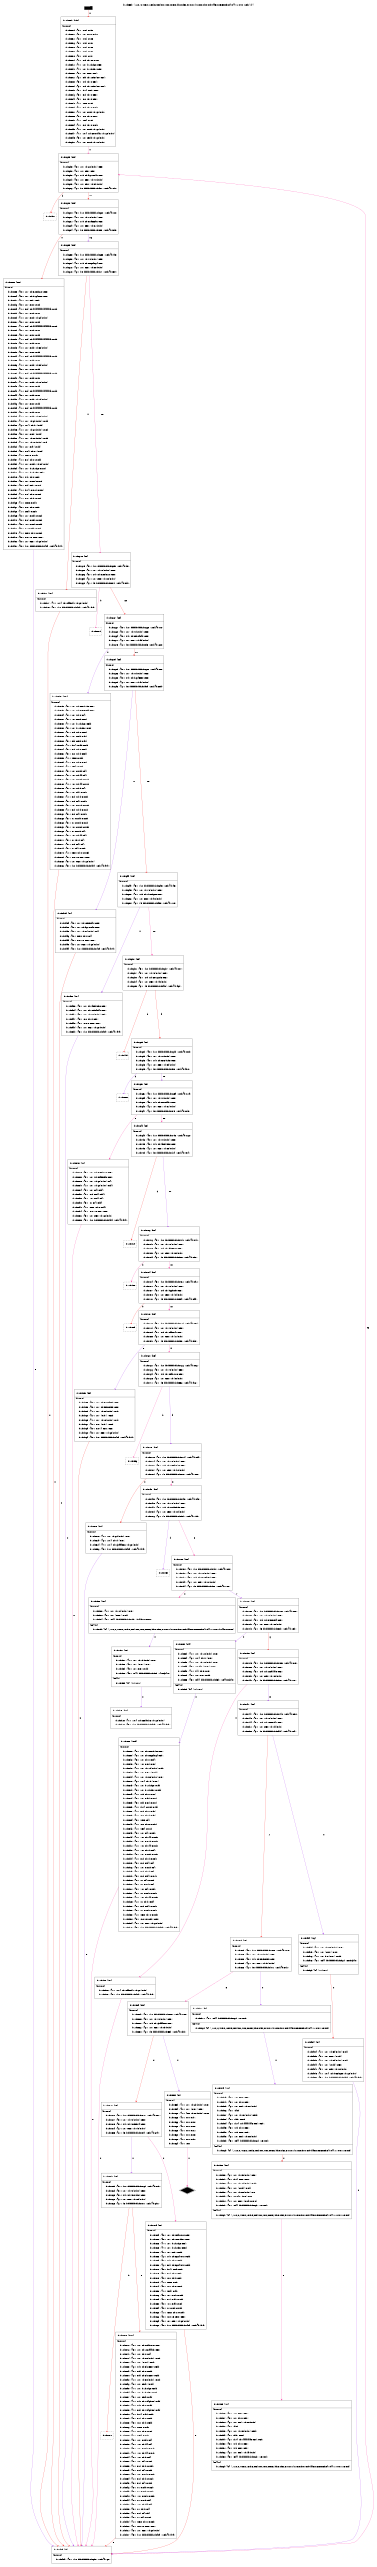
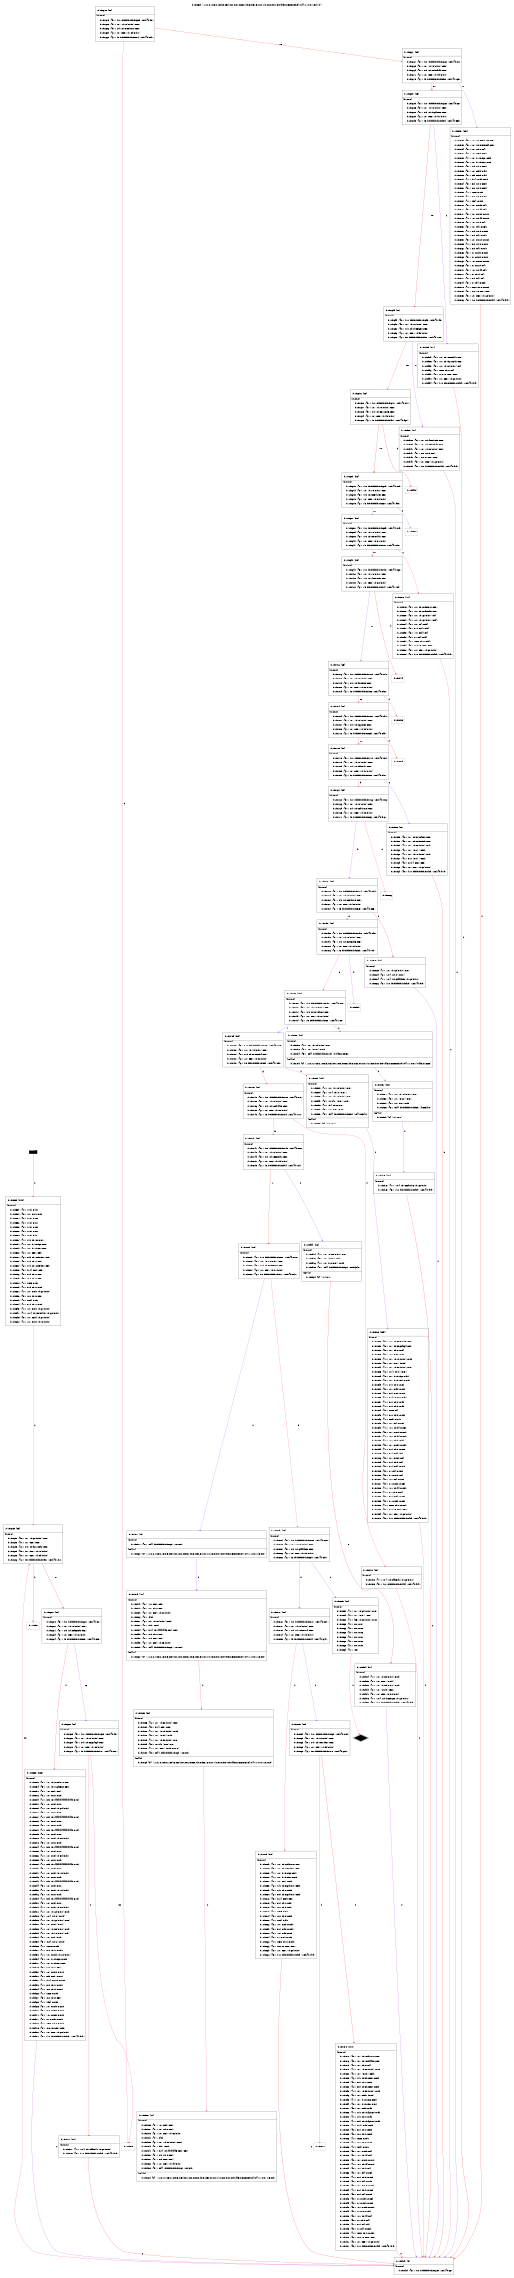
(95, 414) -> (98, 1952)
(161, 1014) -> (380, 449)
none -> (430, 1724)
